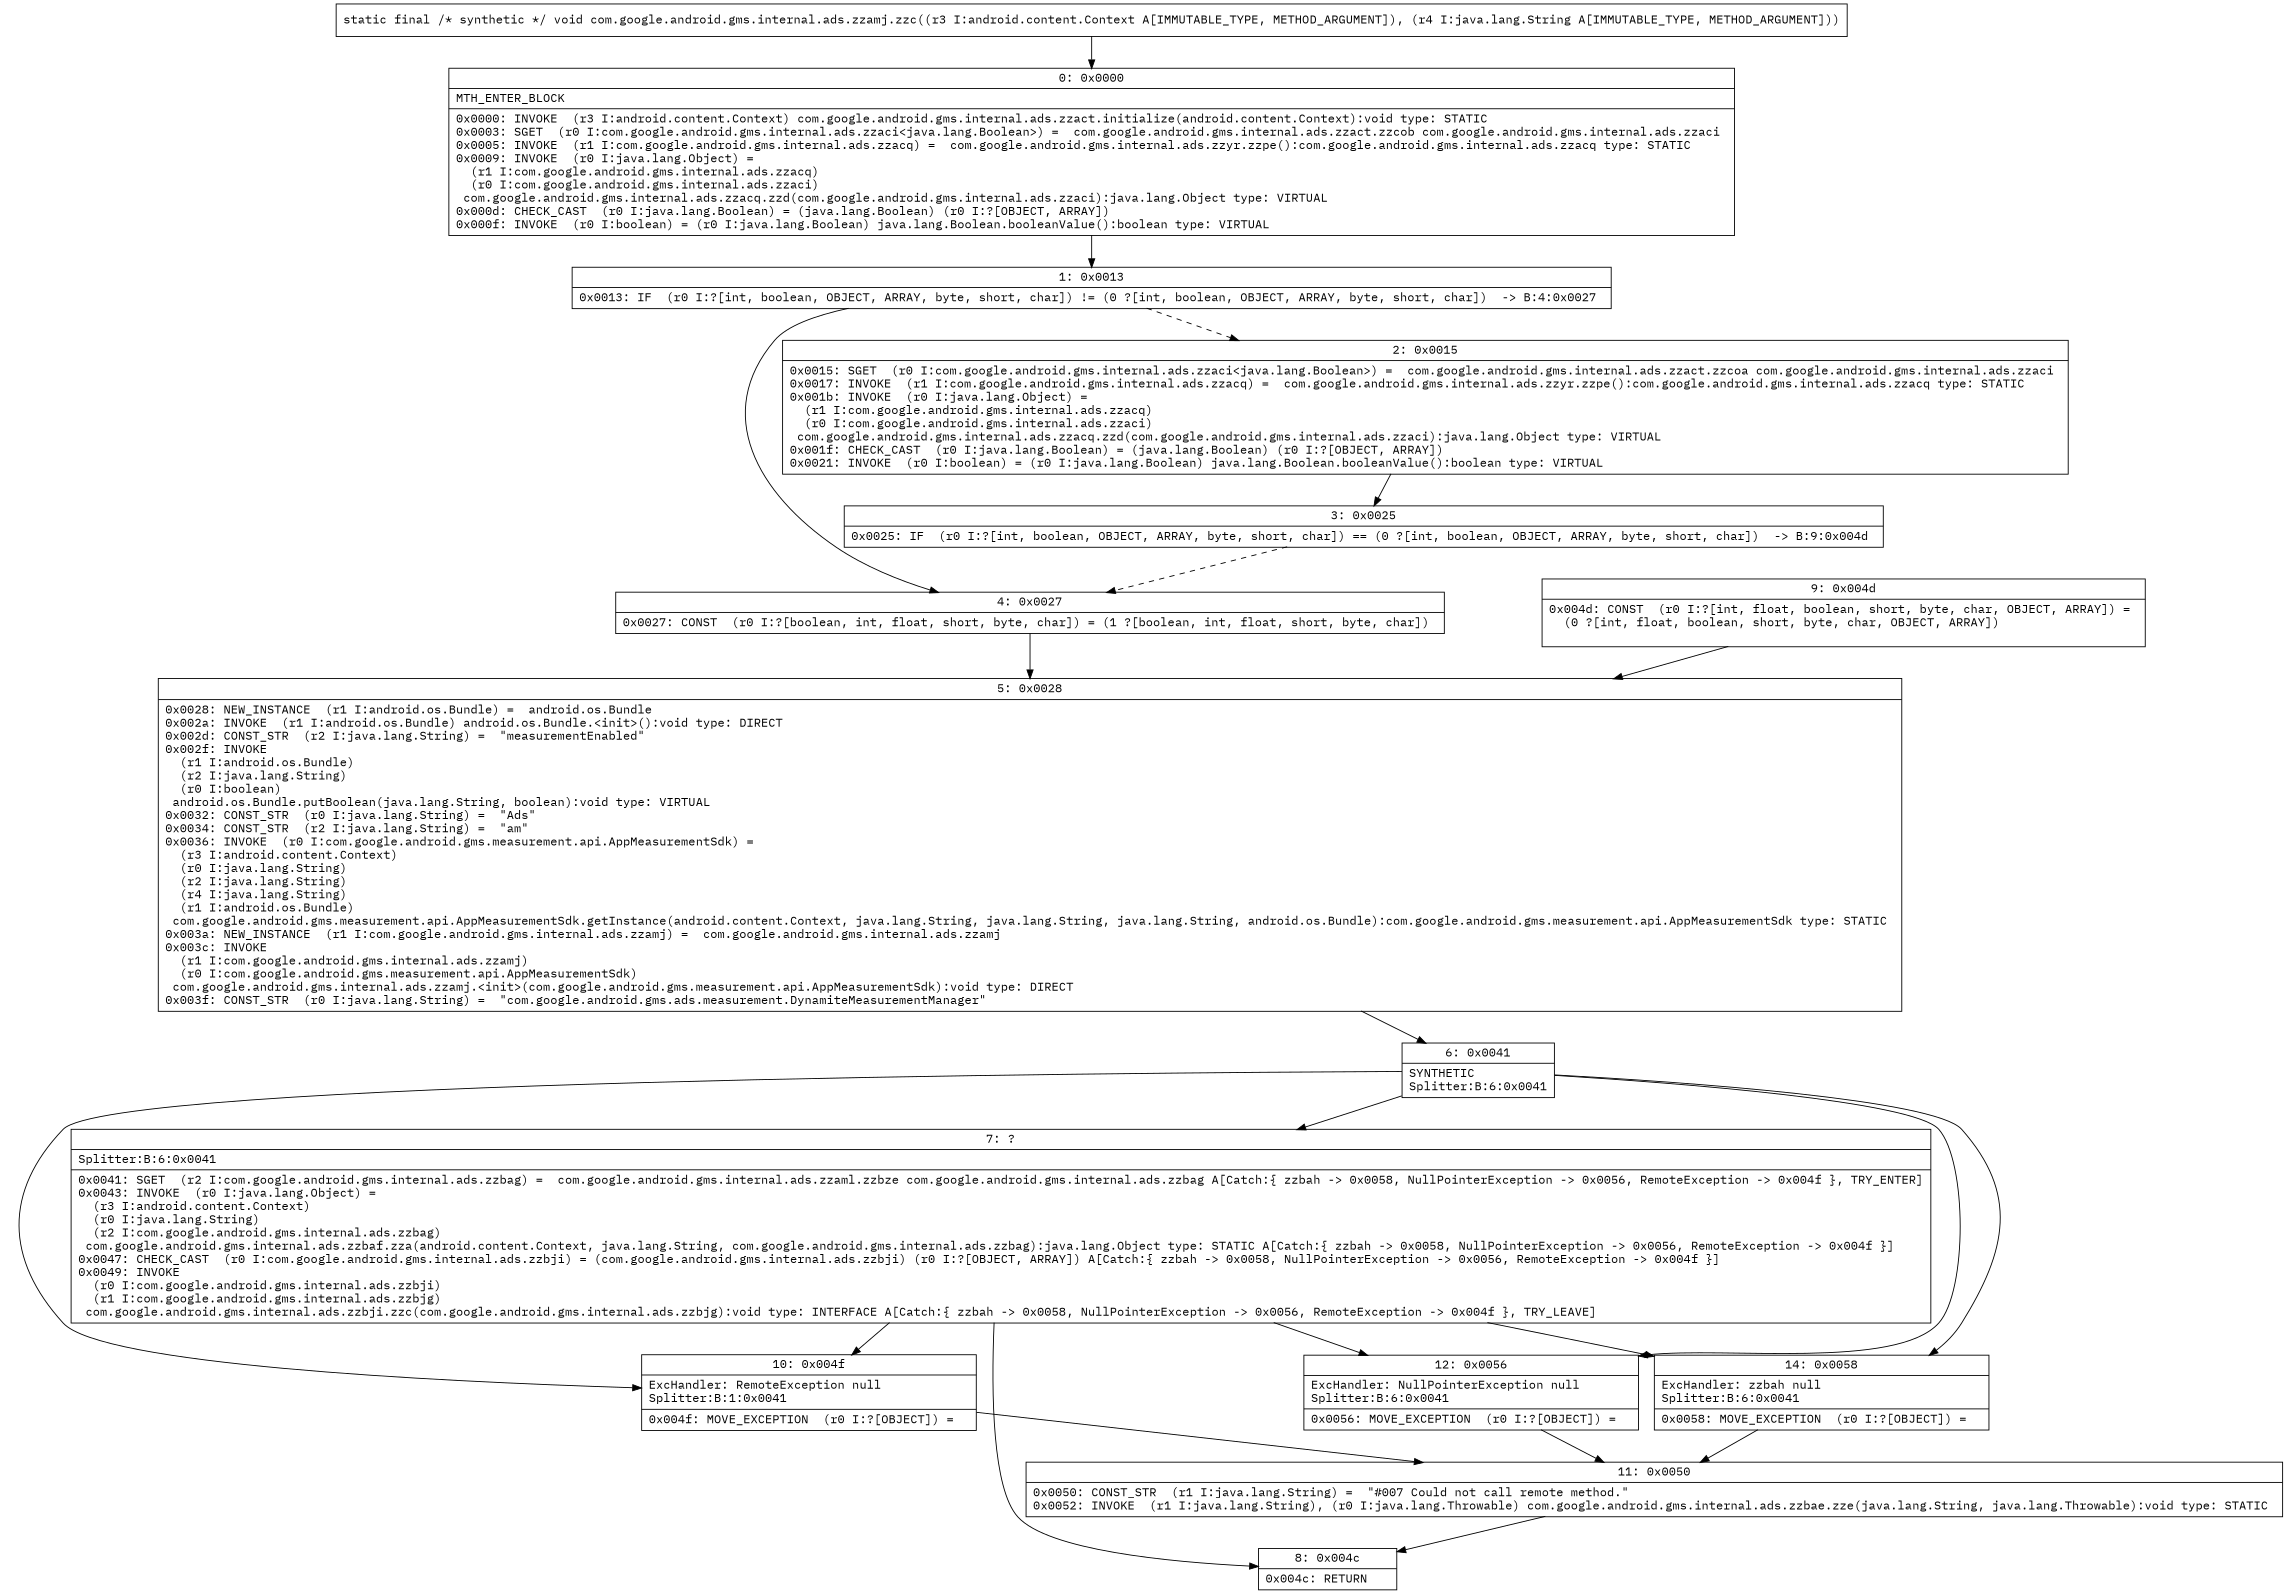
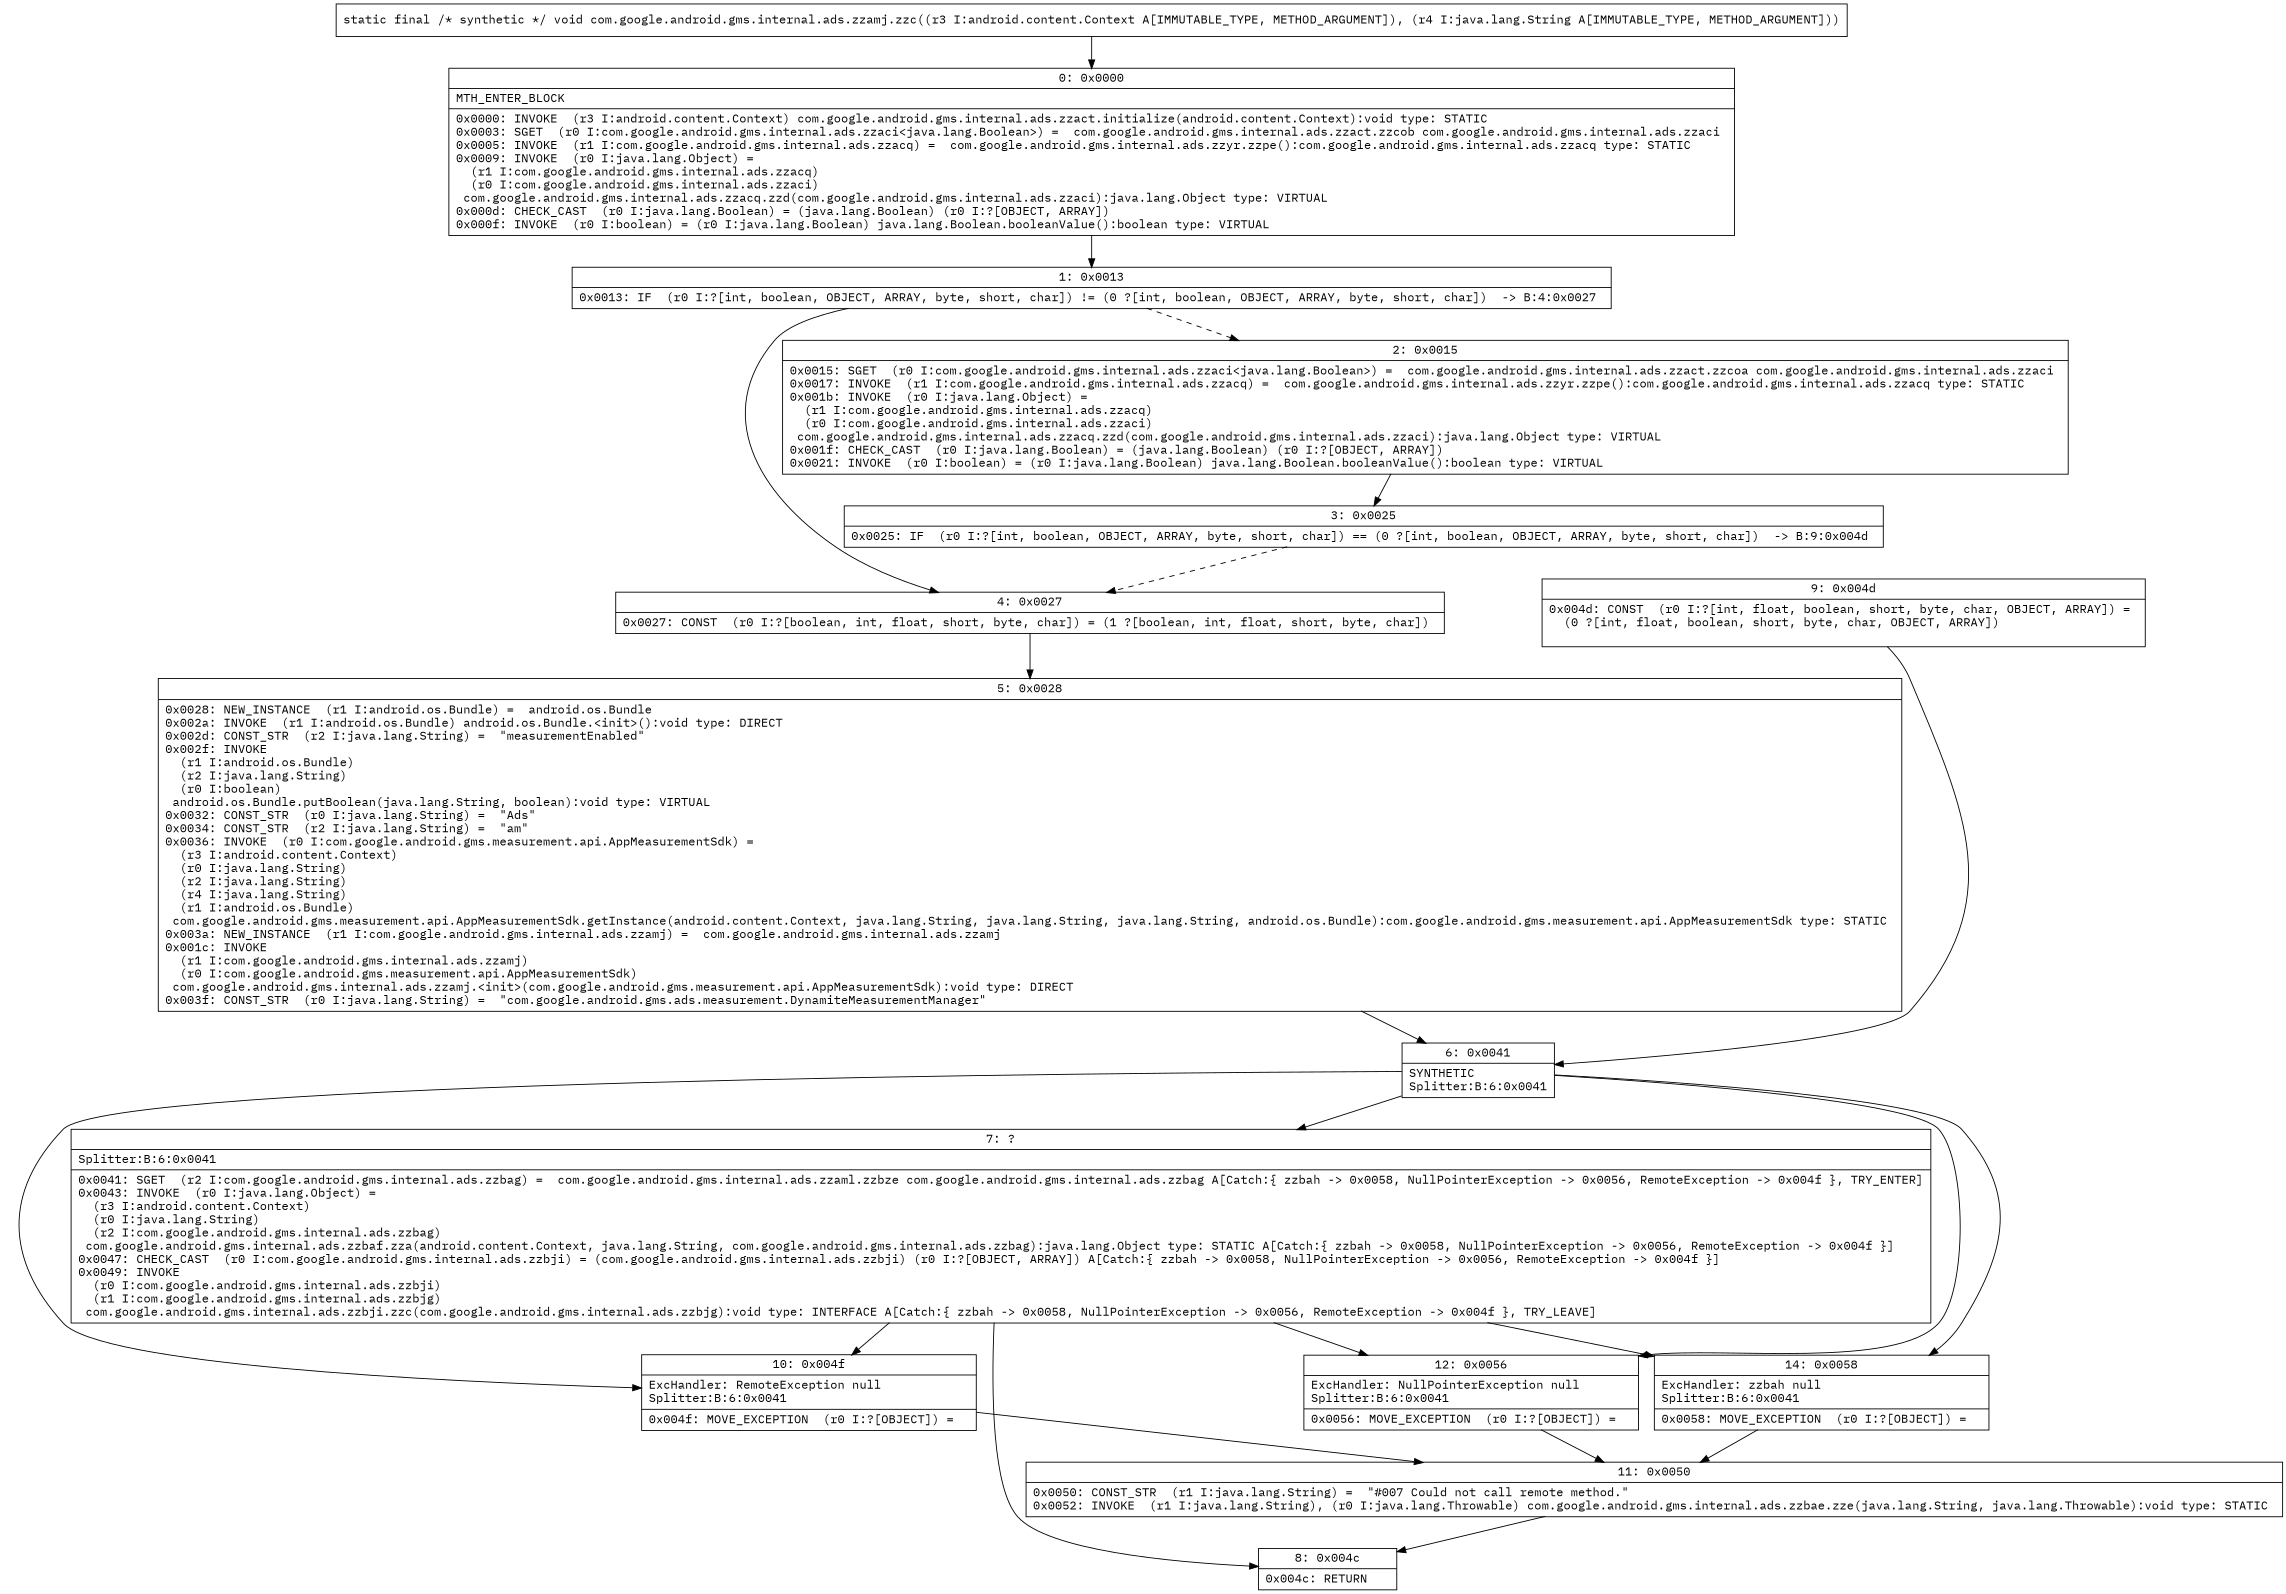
(1675, 661) -> (1923, 993)
(224, 947) -> (224, 947)
(718, 1398) -> (718, 1398)
